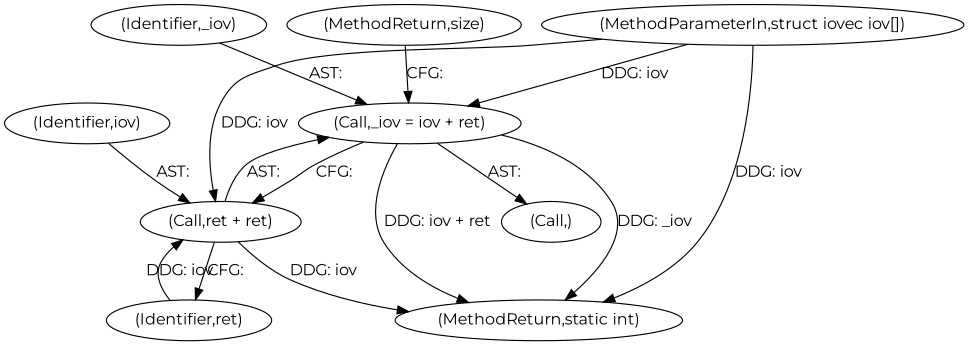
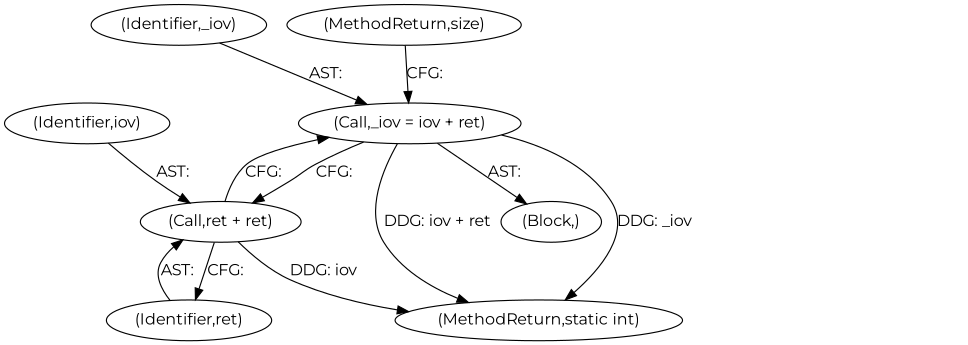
(753, 25) -> none
(266, 173) -> (266, 173)
(551, 222) -> (551, 222)
(180, 271) -> (180, 271)
